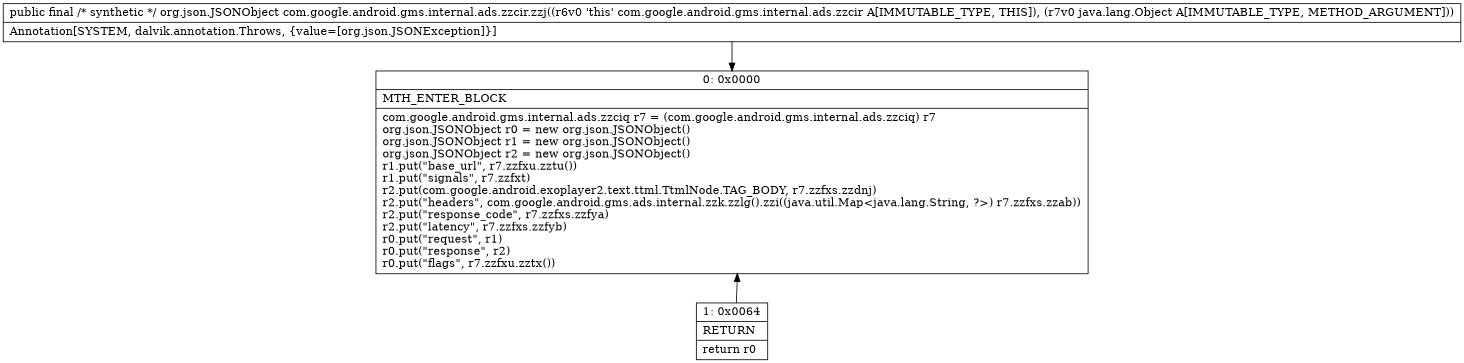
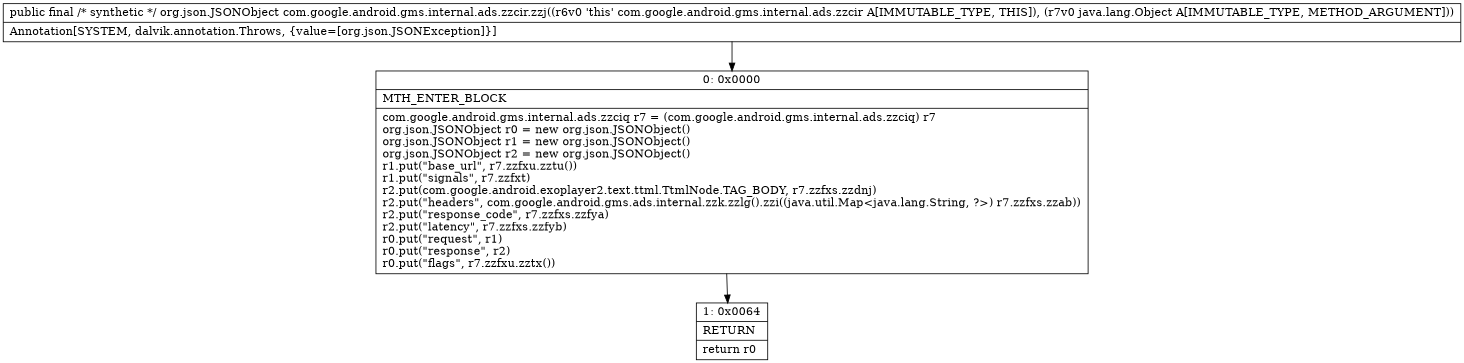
(737, 292) -> (727, 284)
